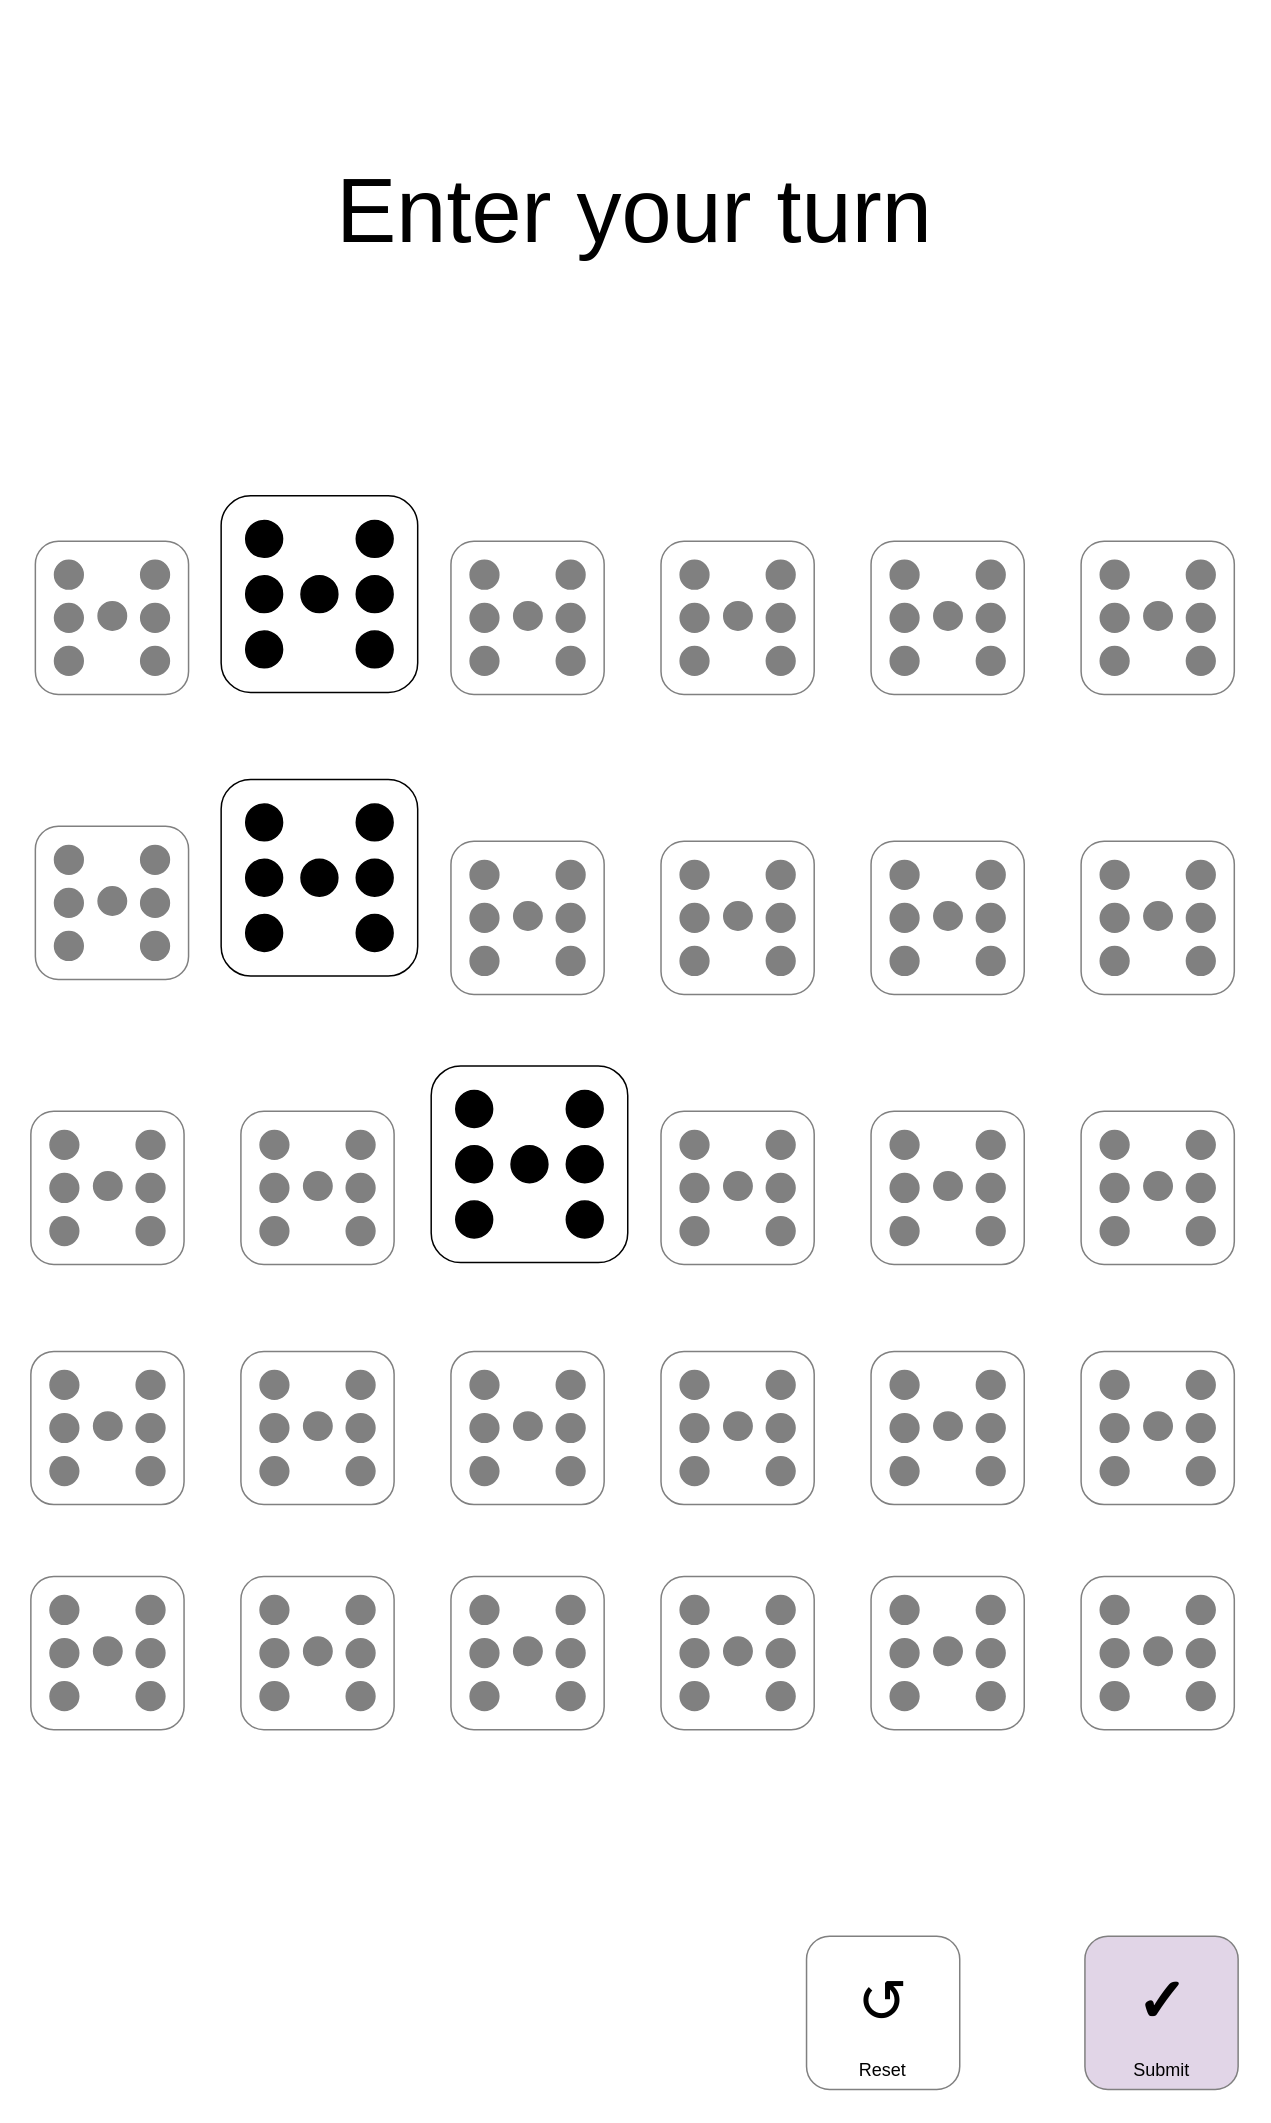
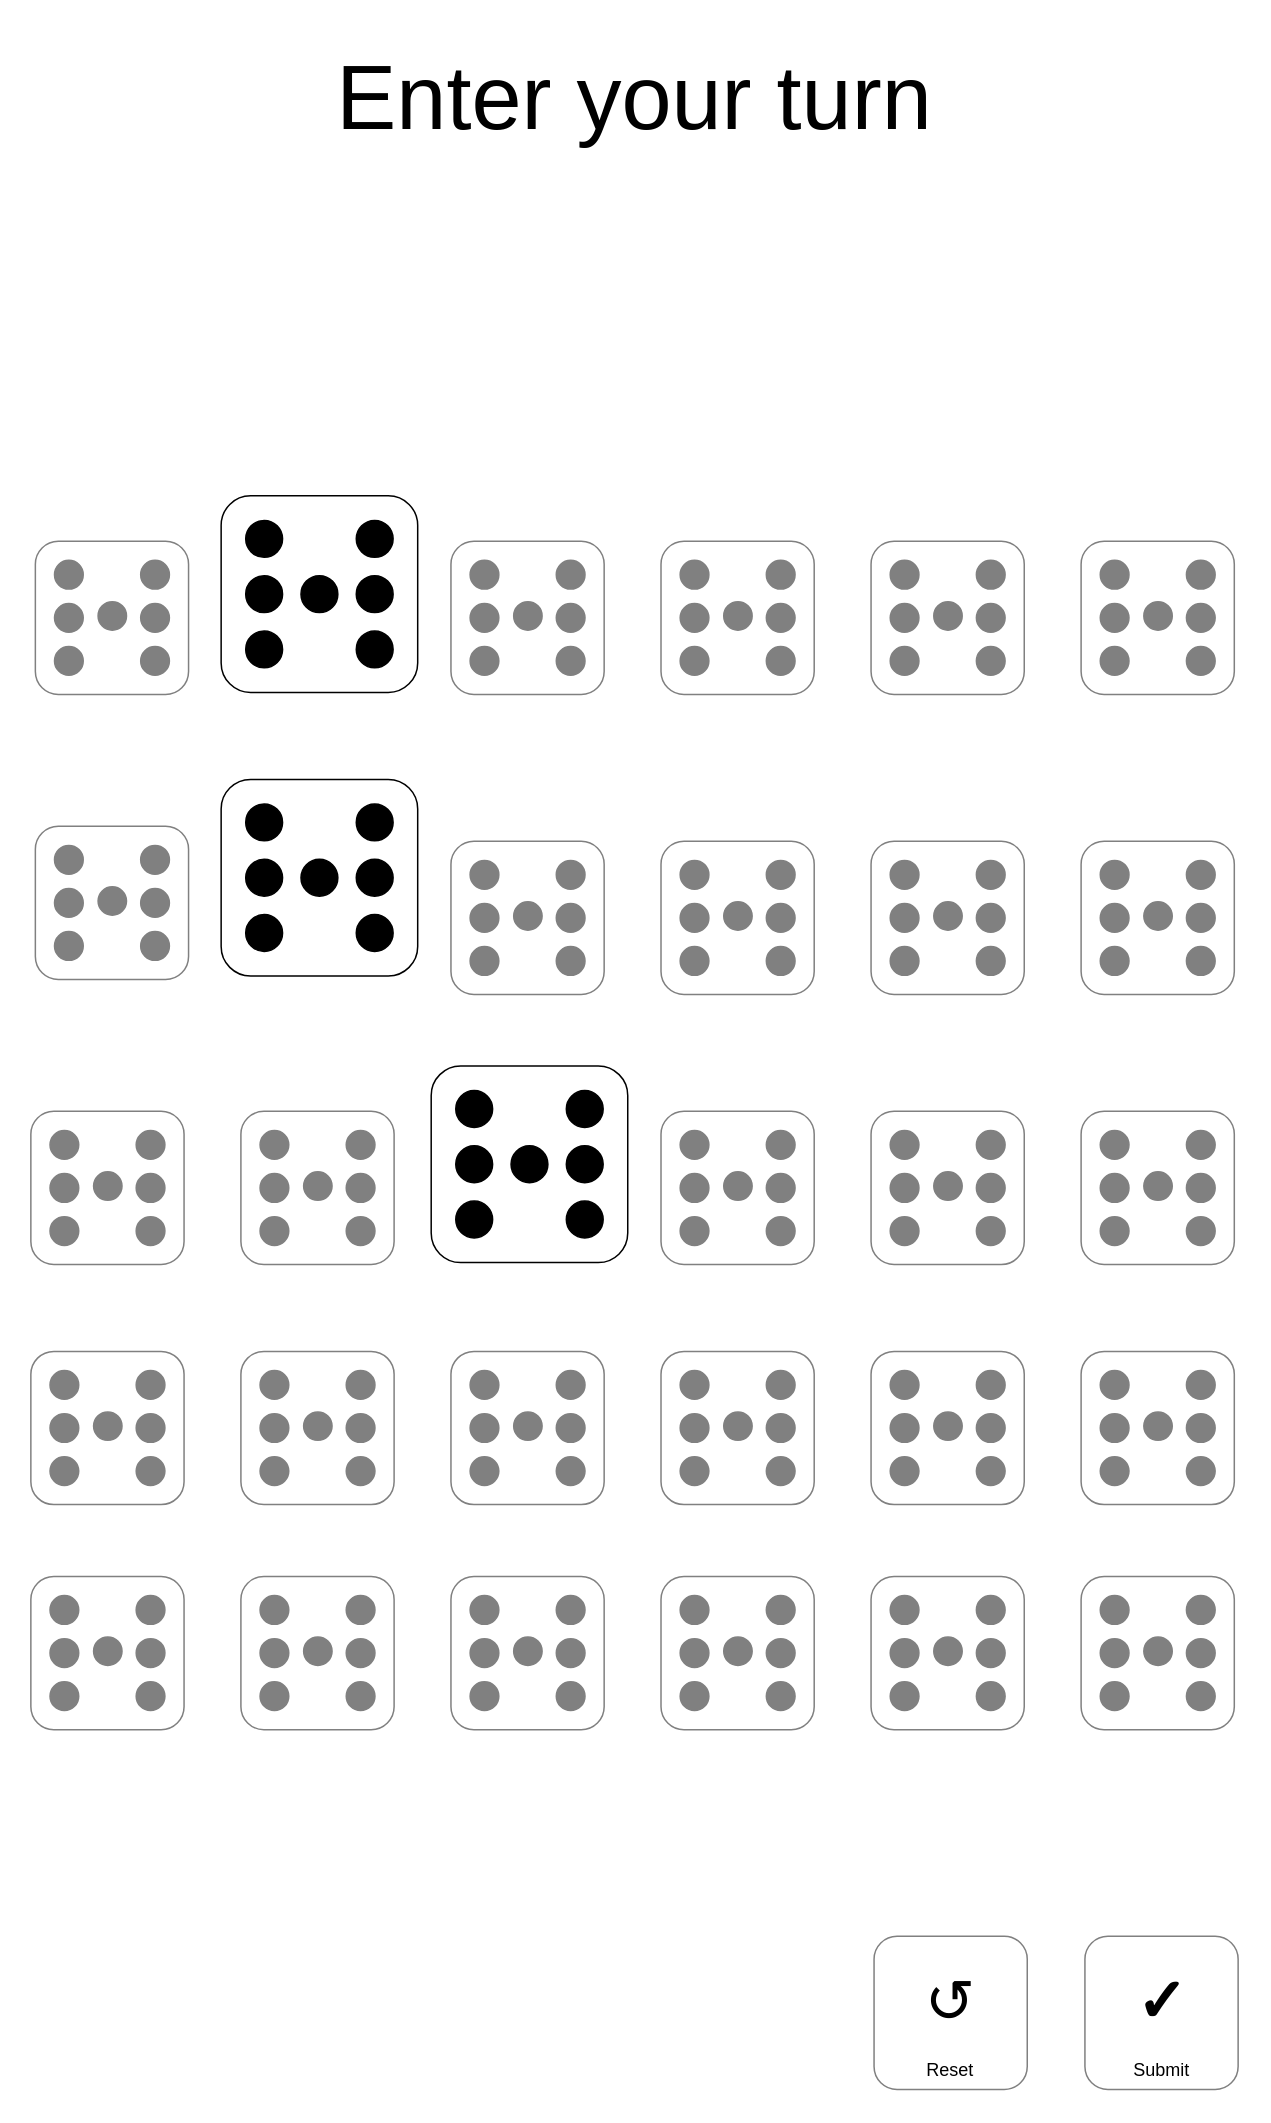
(634, 211) -> (634, 98)
(883, 2012) -> (950, 2012)
(1161, 2012) -> (1161, 2012)
